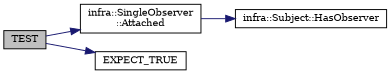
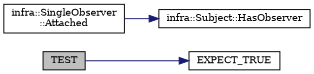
(58, 34) -> none
